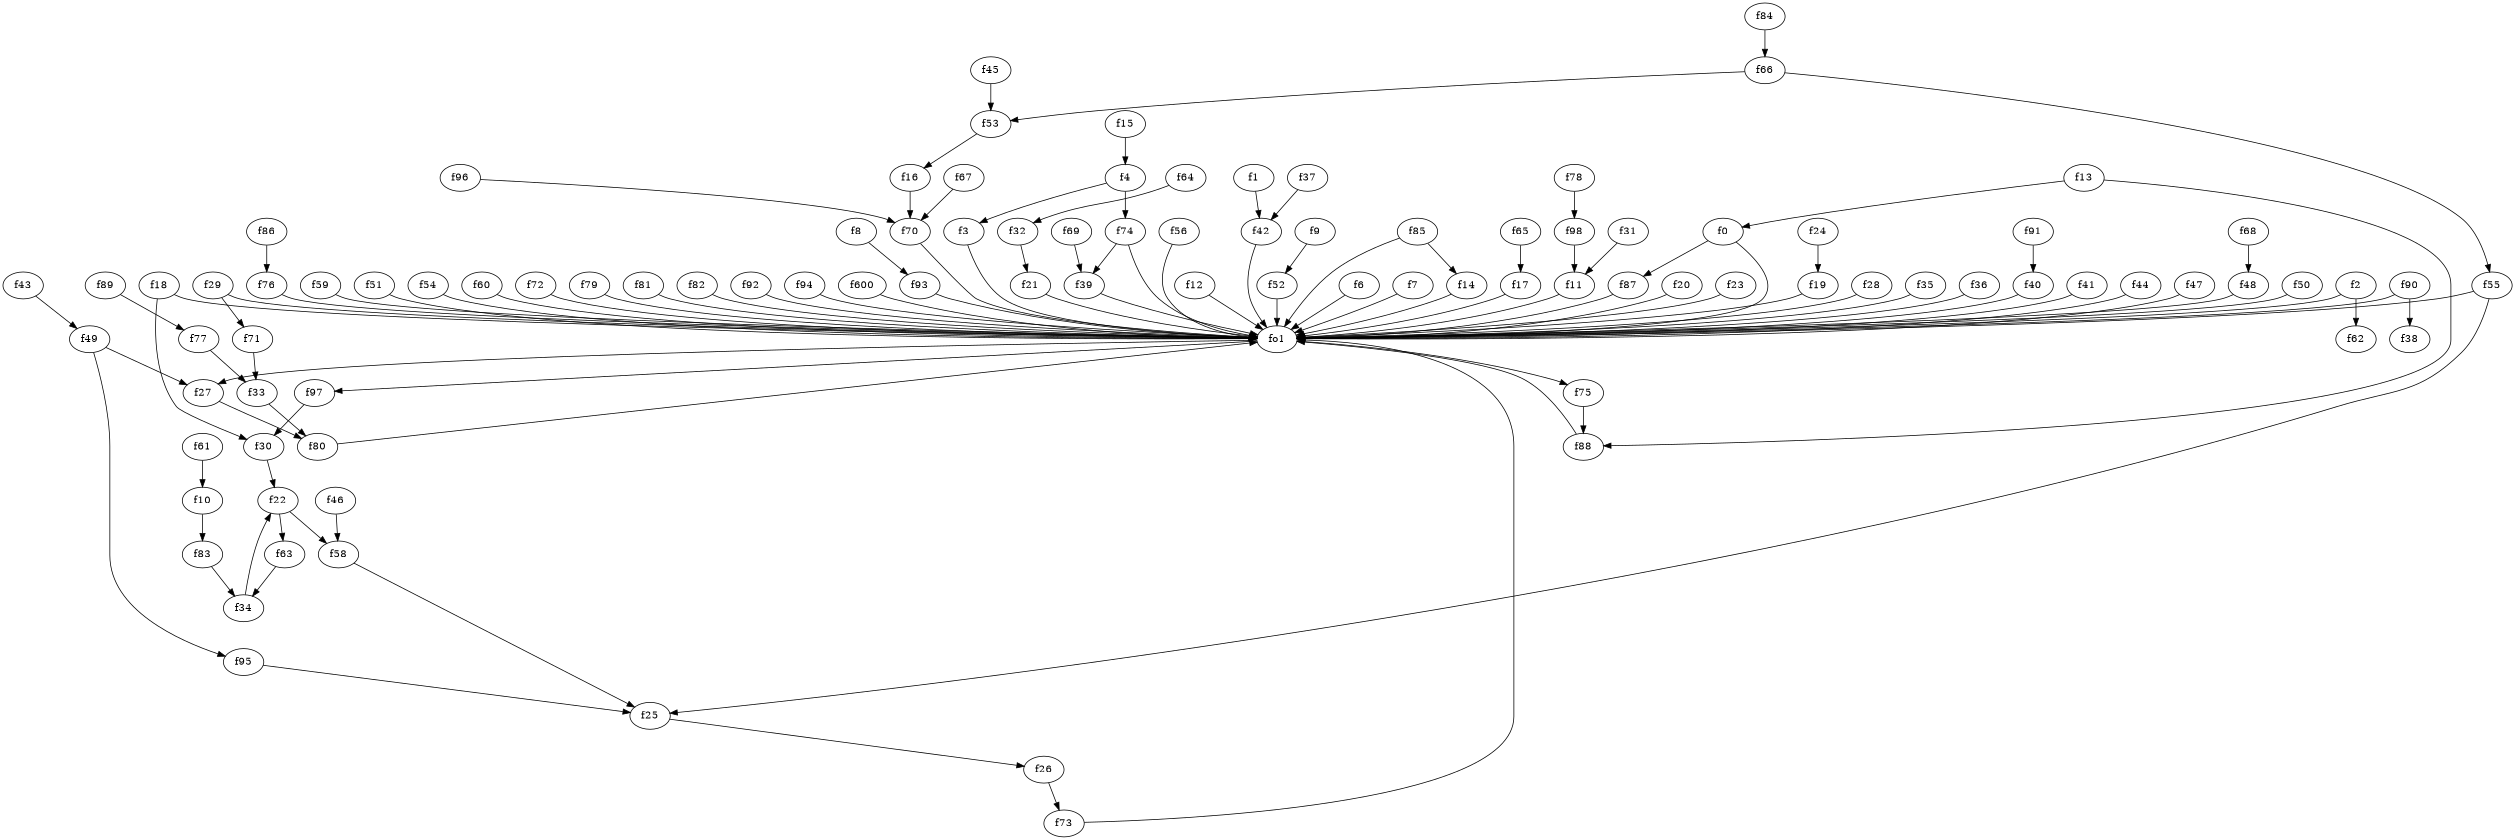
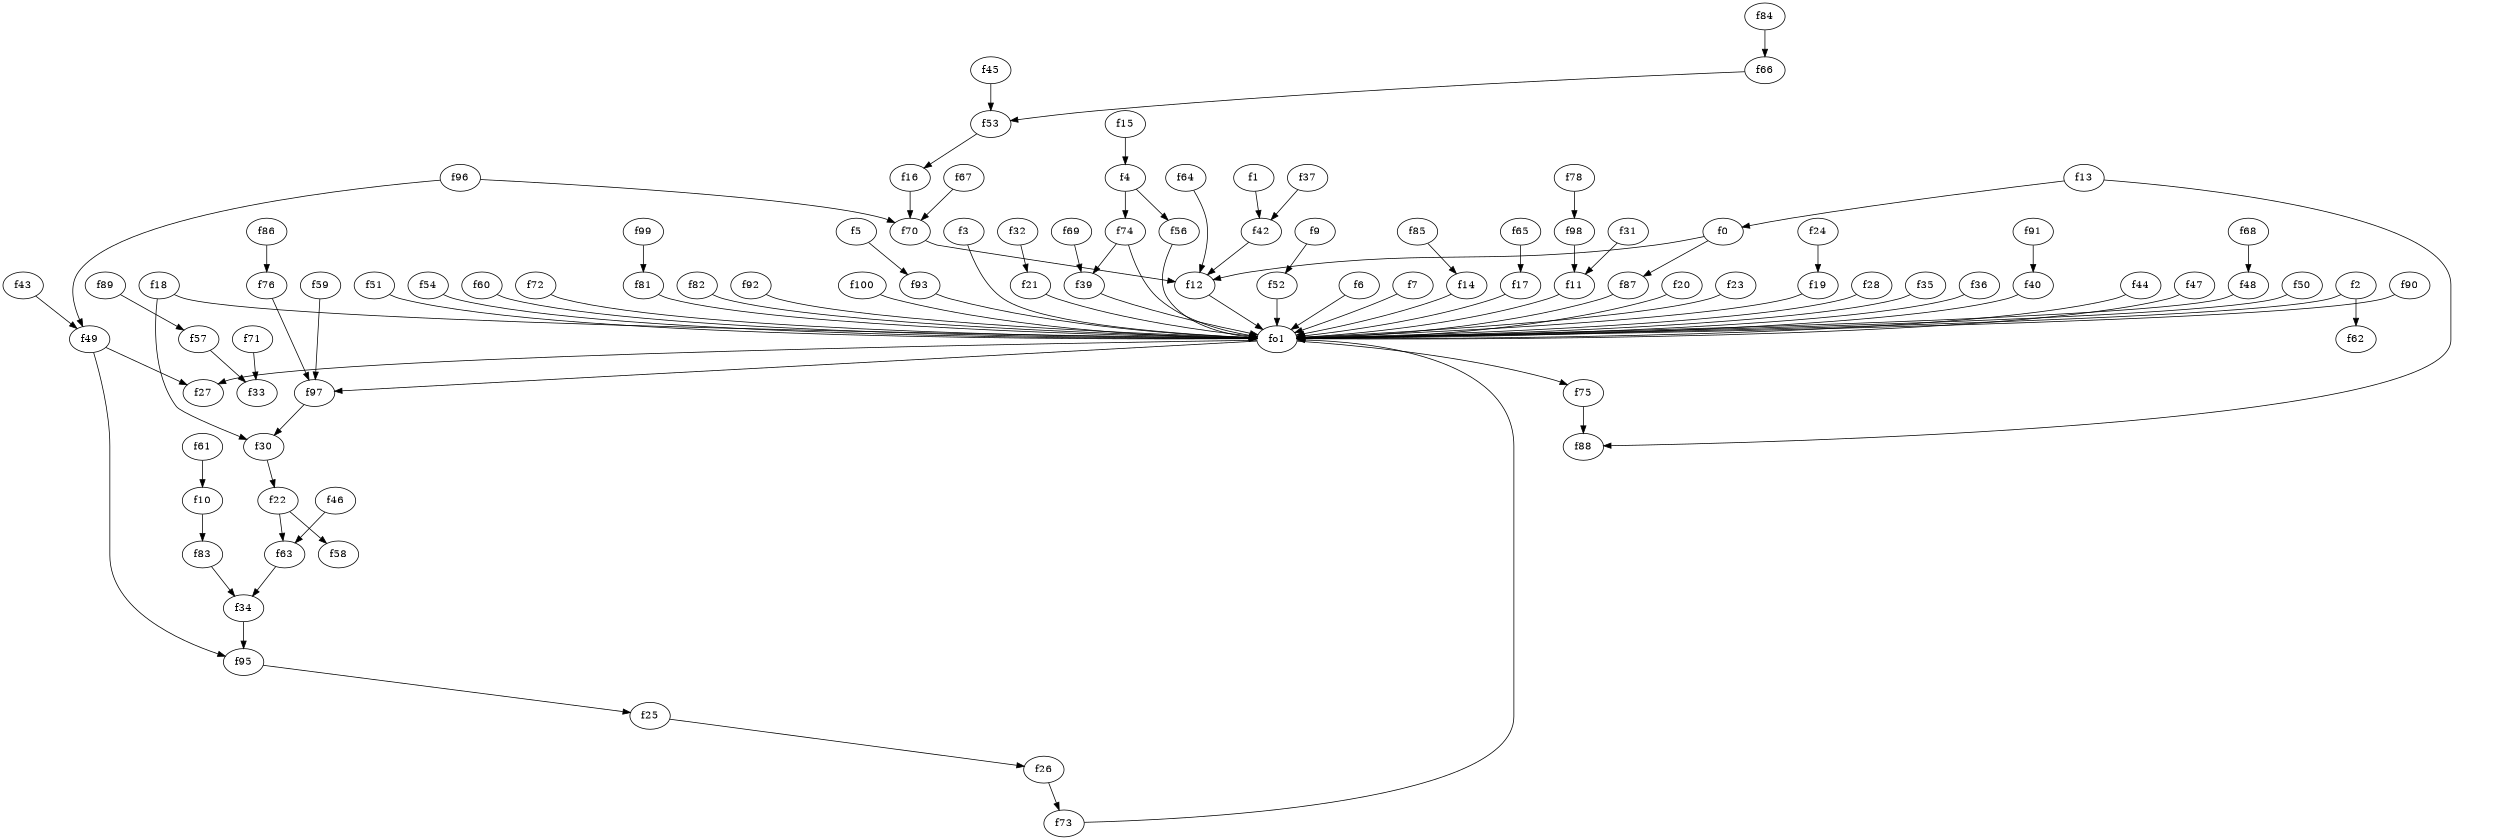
(1046, 200) -> (1149, 202)
(1105, 203) -> (1207, 227)
none -> (228, 210)
none -> (643, 232)
(856, 232) -> (856, 232)
(1337, 269) -> none
(1248, 284) -> (1231, 256)
(213, 285) -> none
(590, 285) -> none
(805, 285) -> none
(862, 285) -> (862, 285)
(2087, 285) -> none
(2492, 285) -> none
(986, 302) -> (1046, 262)
(792, 326) -> (318, 335)
(765, 327) -> (289, 336)
(1570, 330) -> (1462, 257)
(199, 339) -> (199, 339)
(2410, 339) -> none
(1511, 374) -> none
(318, 447) -> none
(337, 524) -> (313, 525)
(253, 556) -> (244, 631)
(491, 633) -> none
